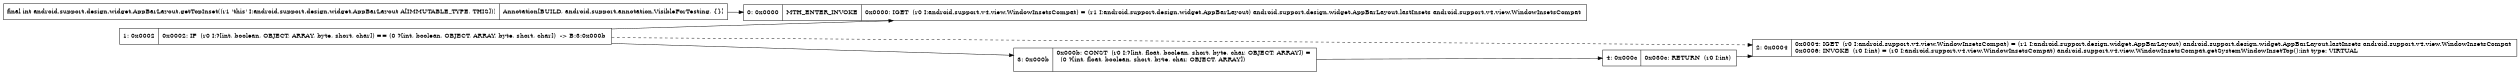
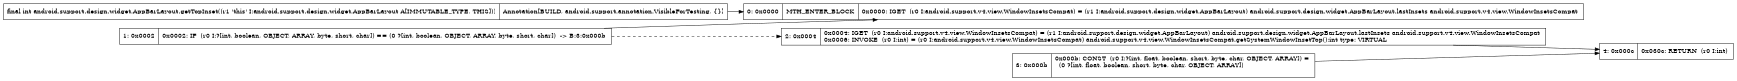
(822, 12) -> (820, 12)
(810, 49) -> none
(1742, 56) -> (1524, 47)
